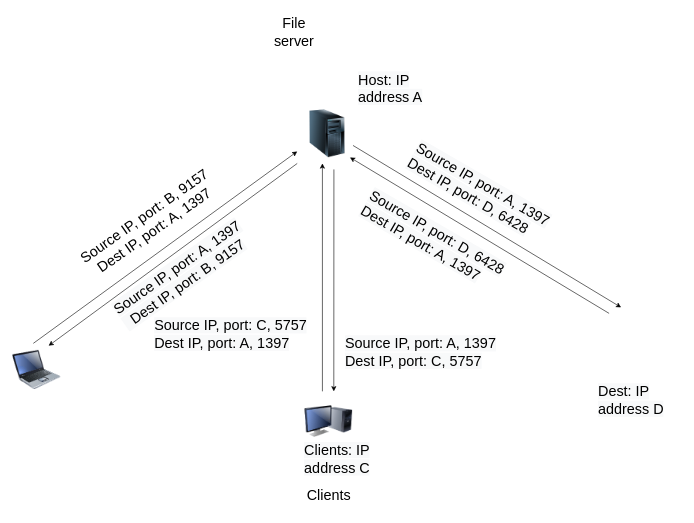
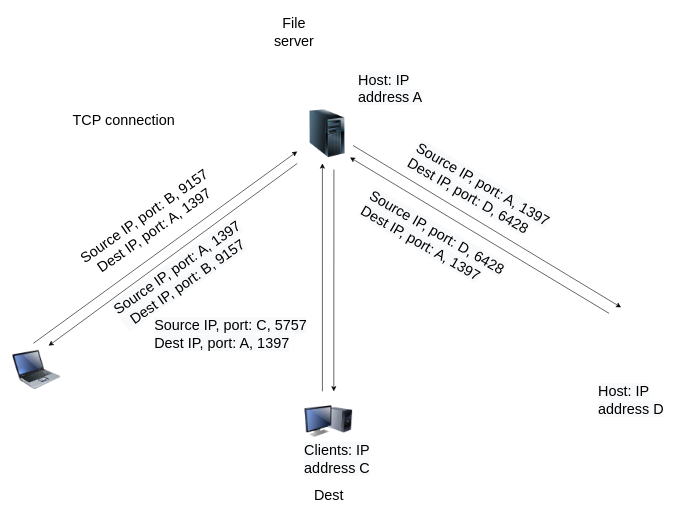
none -> (124, 121)
(431, 356) -> none
(633, 401) -> (633, 401)
(329, 495) -> (329, 495)
